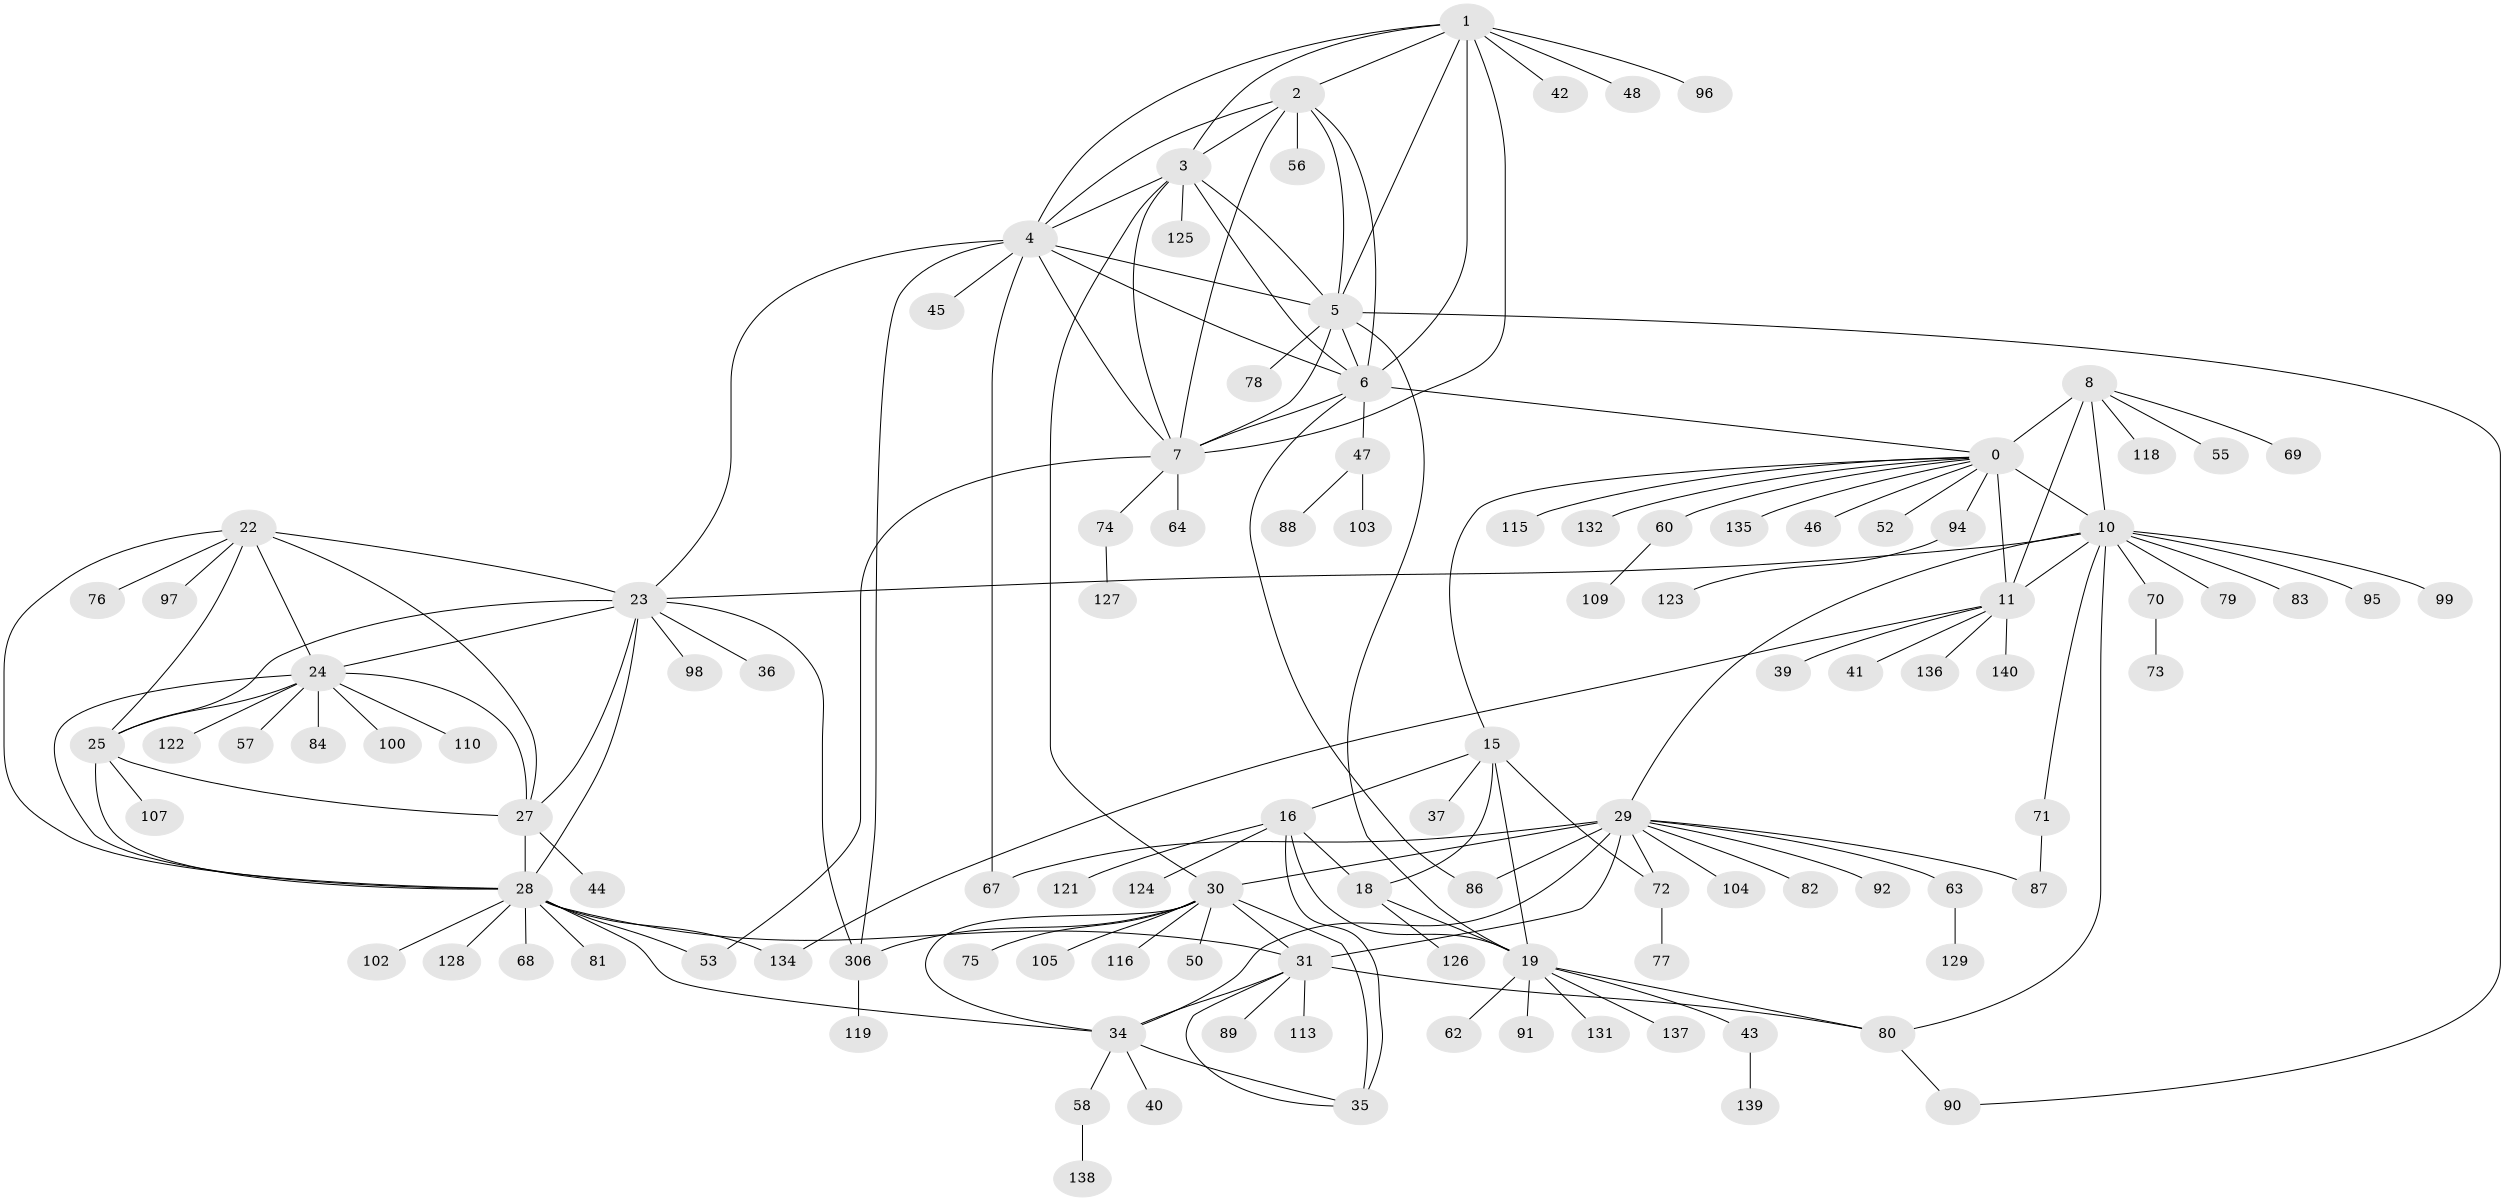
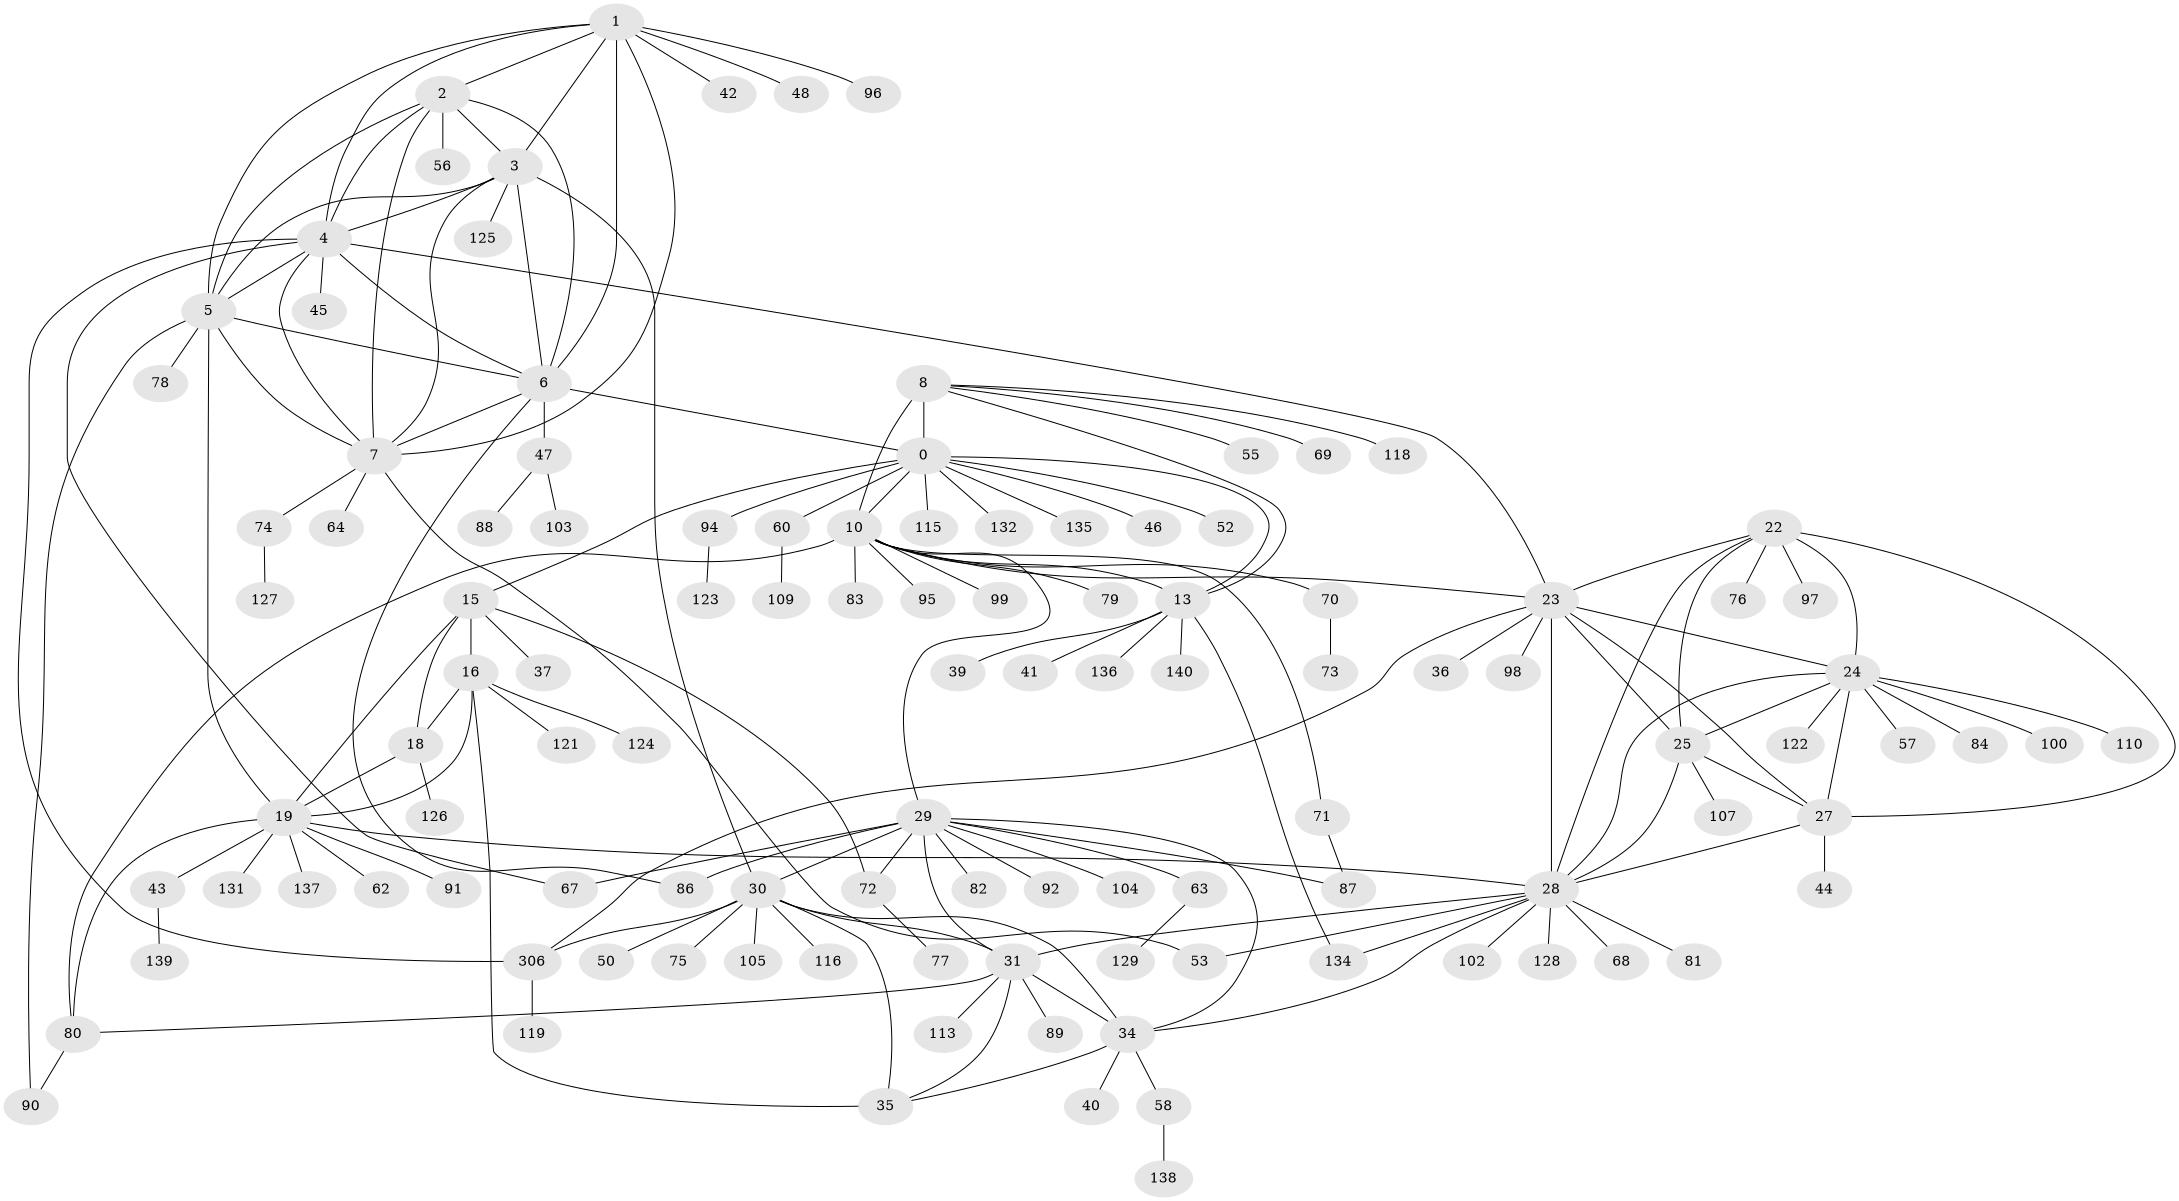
(2007, 600) -> (1183, 600)
none -> (917, 858)
